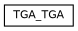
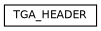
(39, 16) -> (50, 16)
